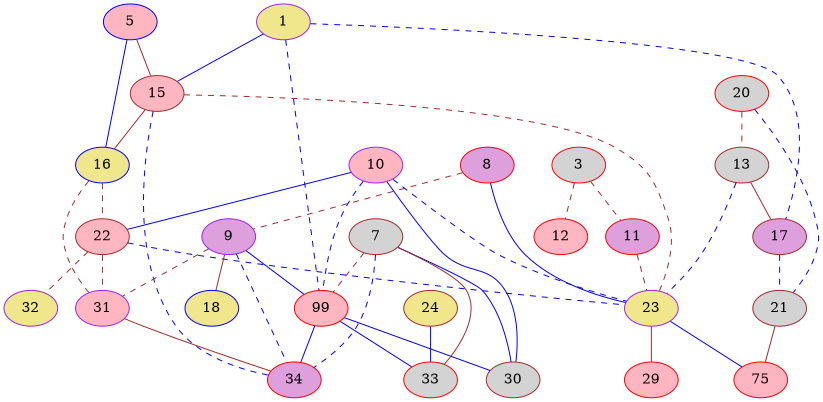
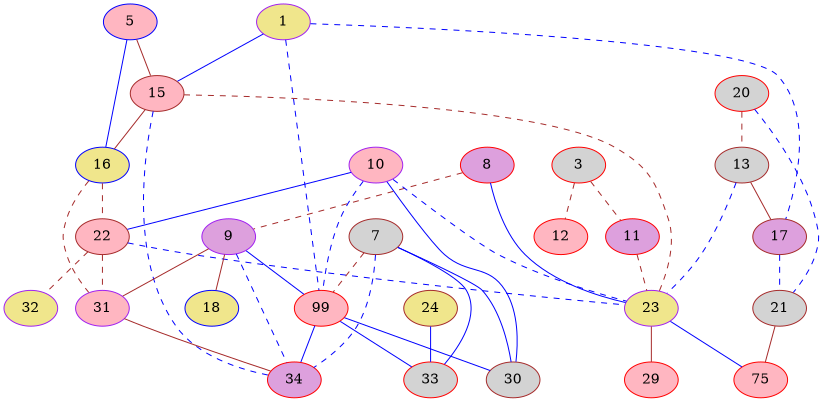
(166, 272) -> (166, 272)
(469, 298) -> (469, 298)
